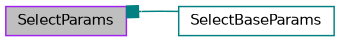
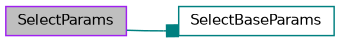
(160, 11) -> (145, 31)
